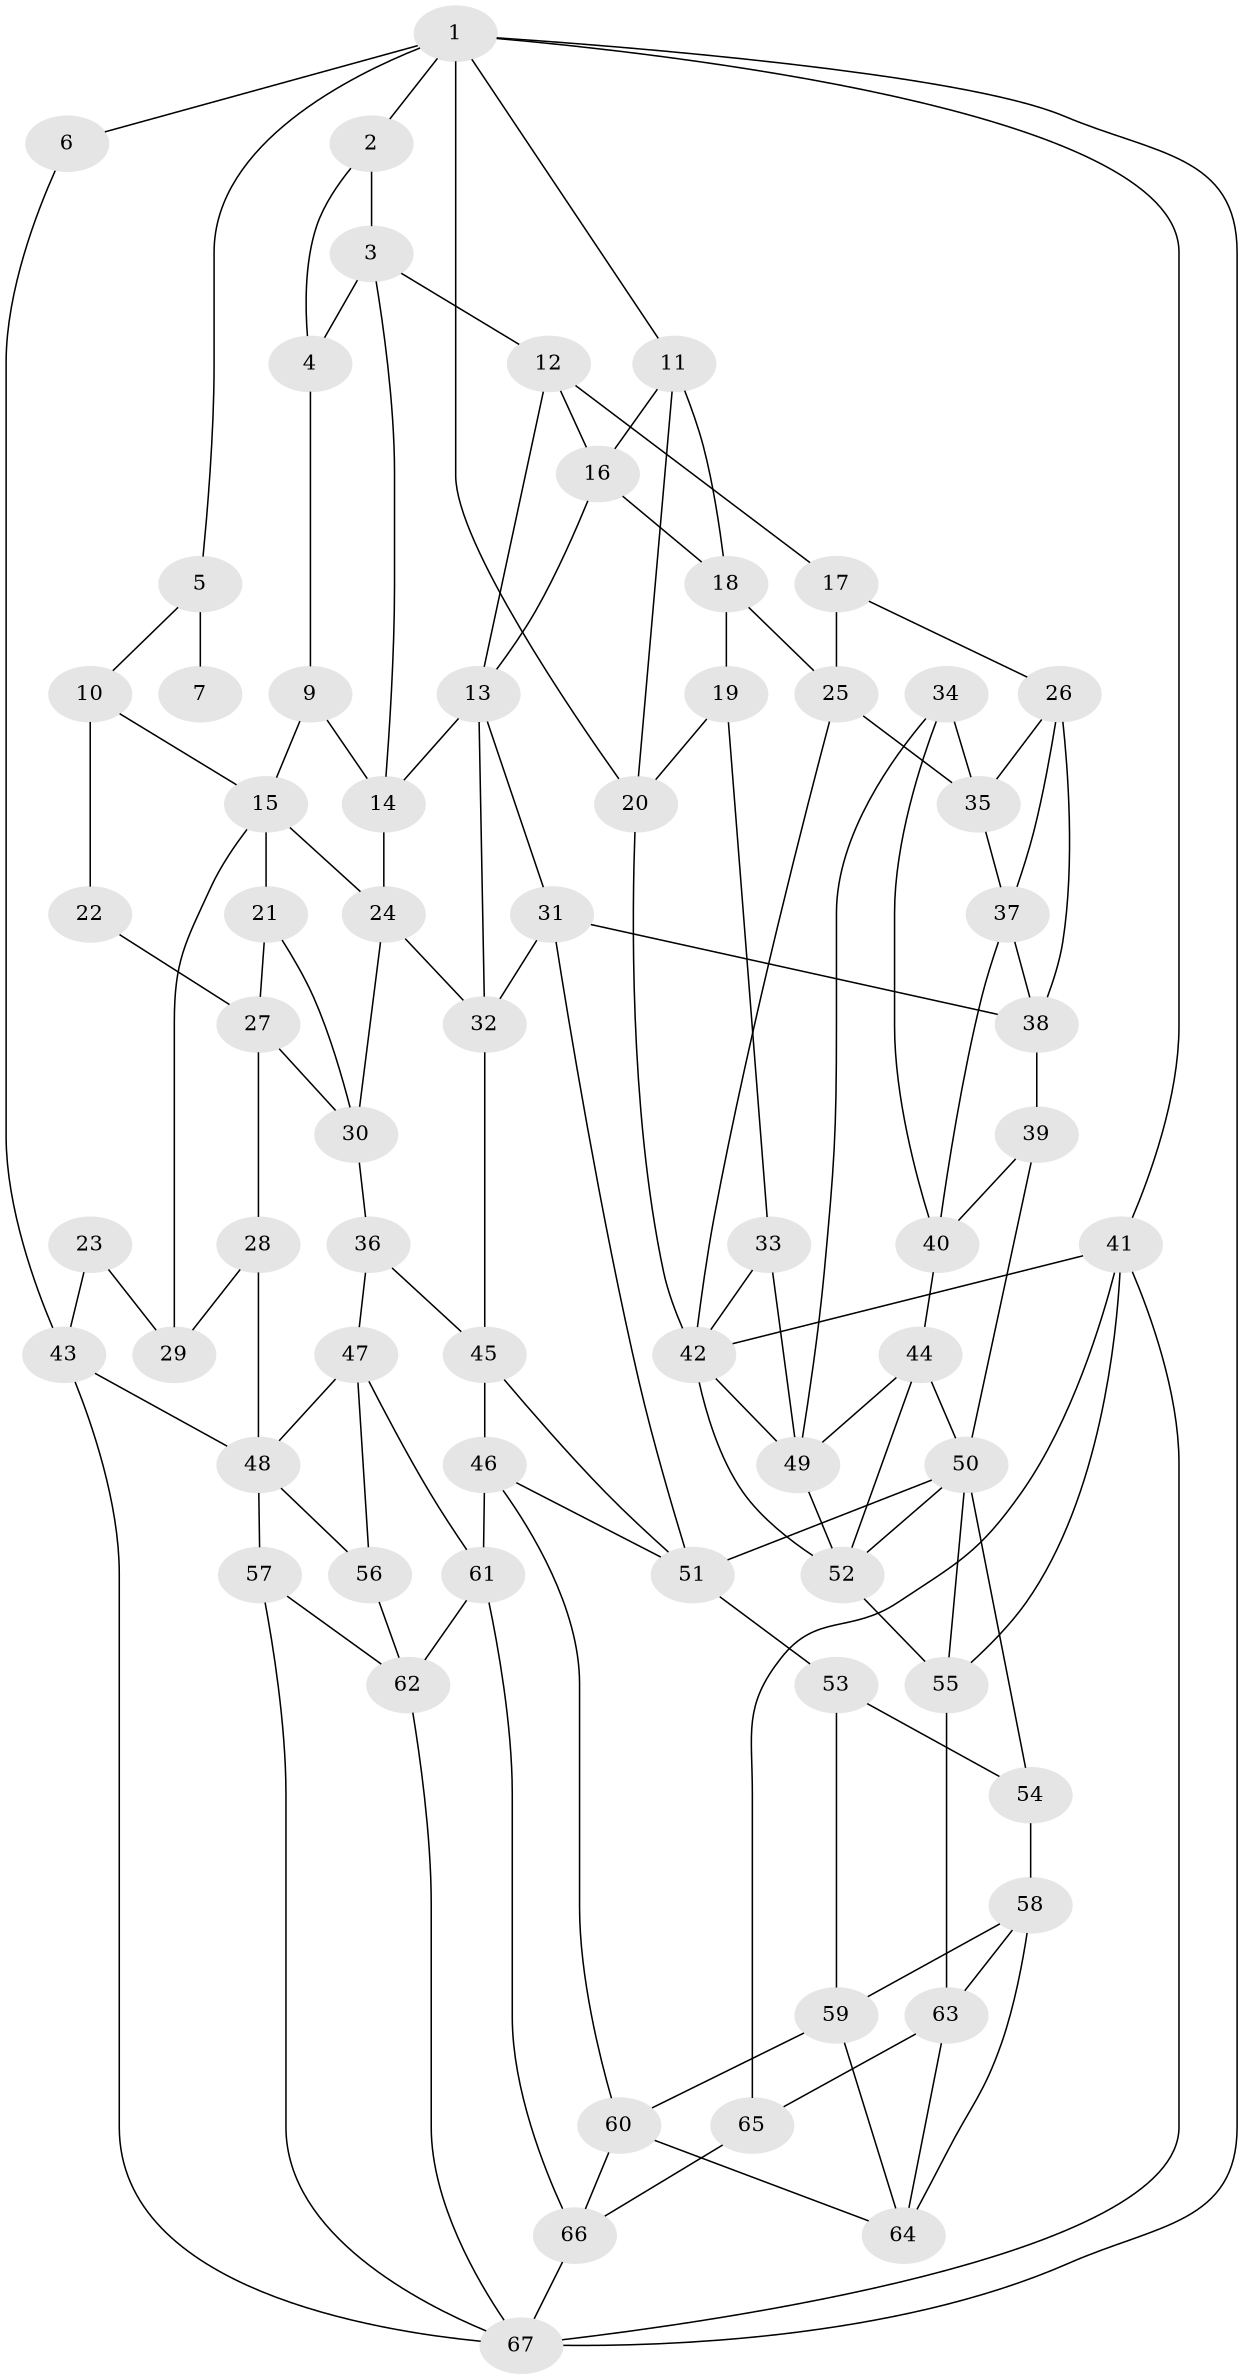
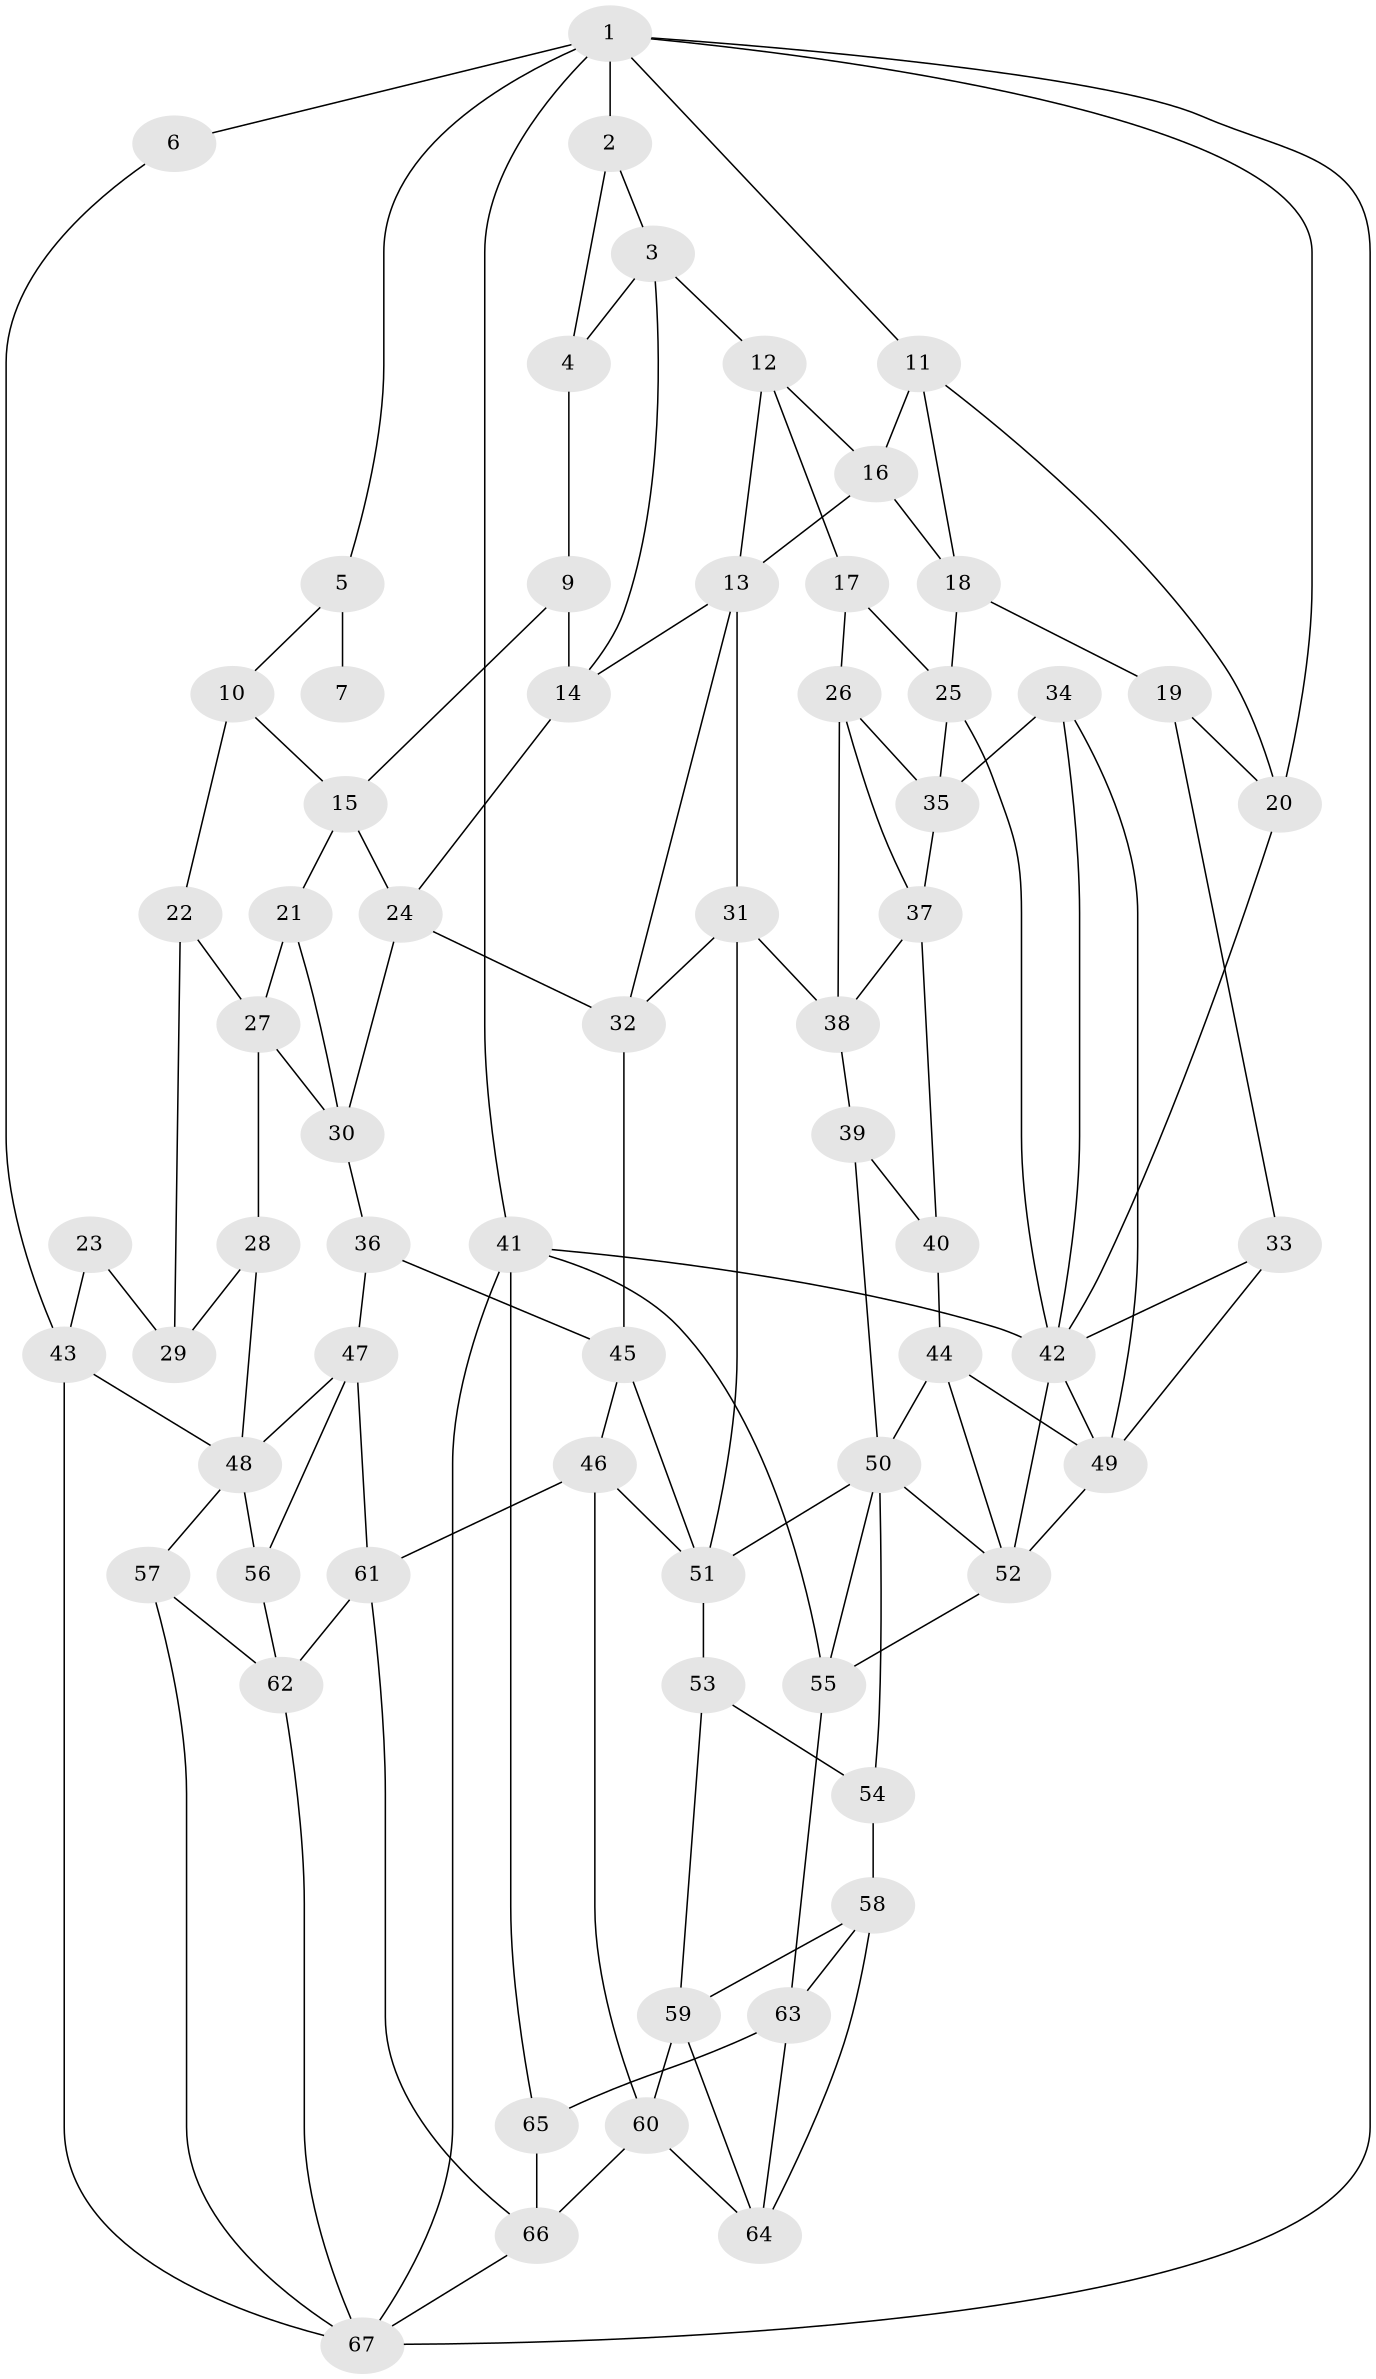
(895, 969) -> (1080, 1025)
(174, 1070) -> (177, 1134)
